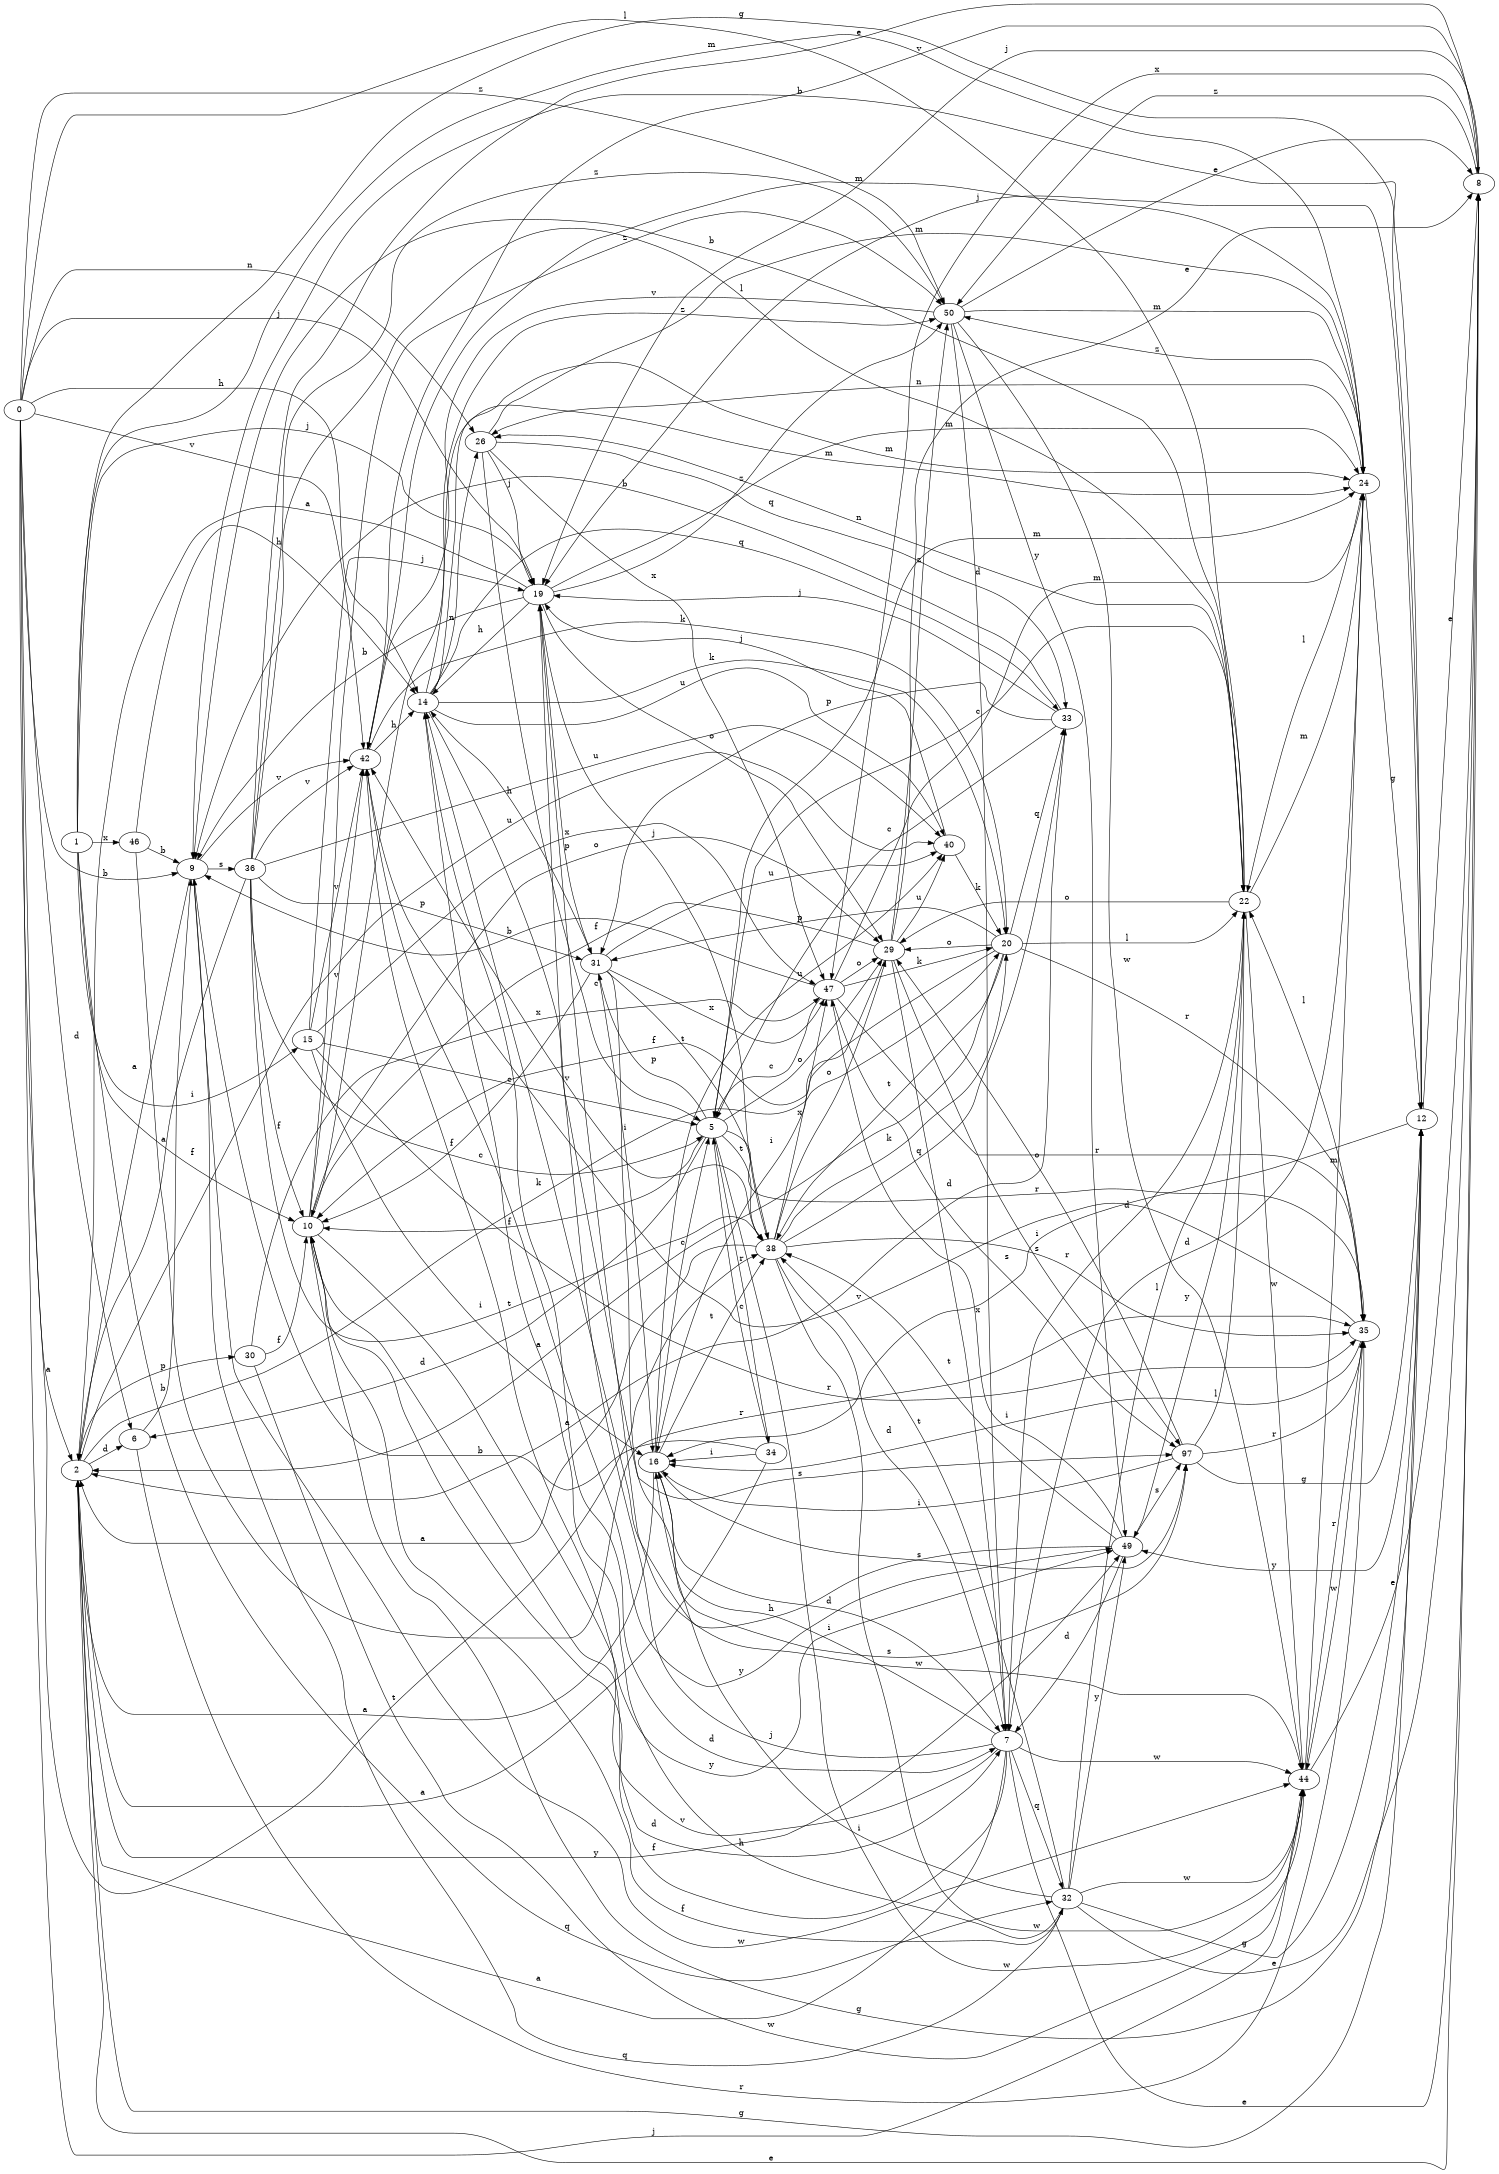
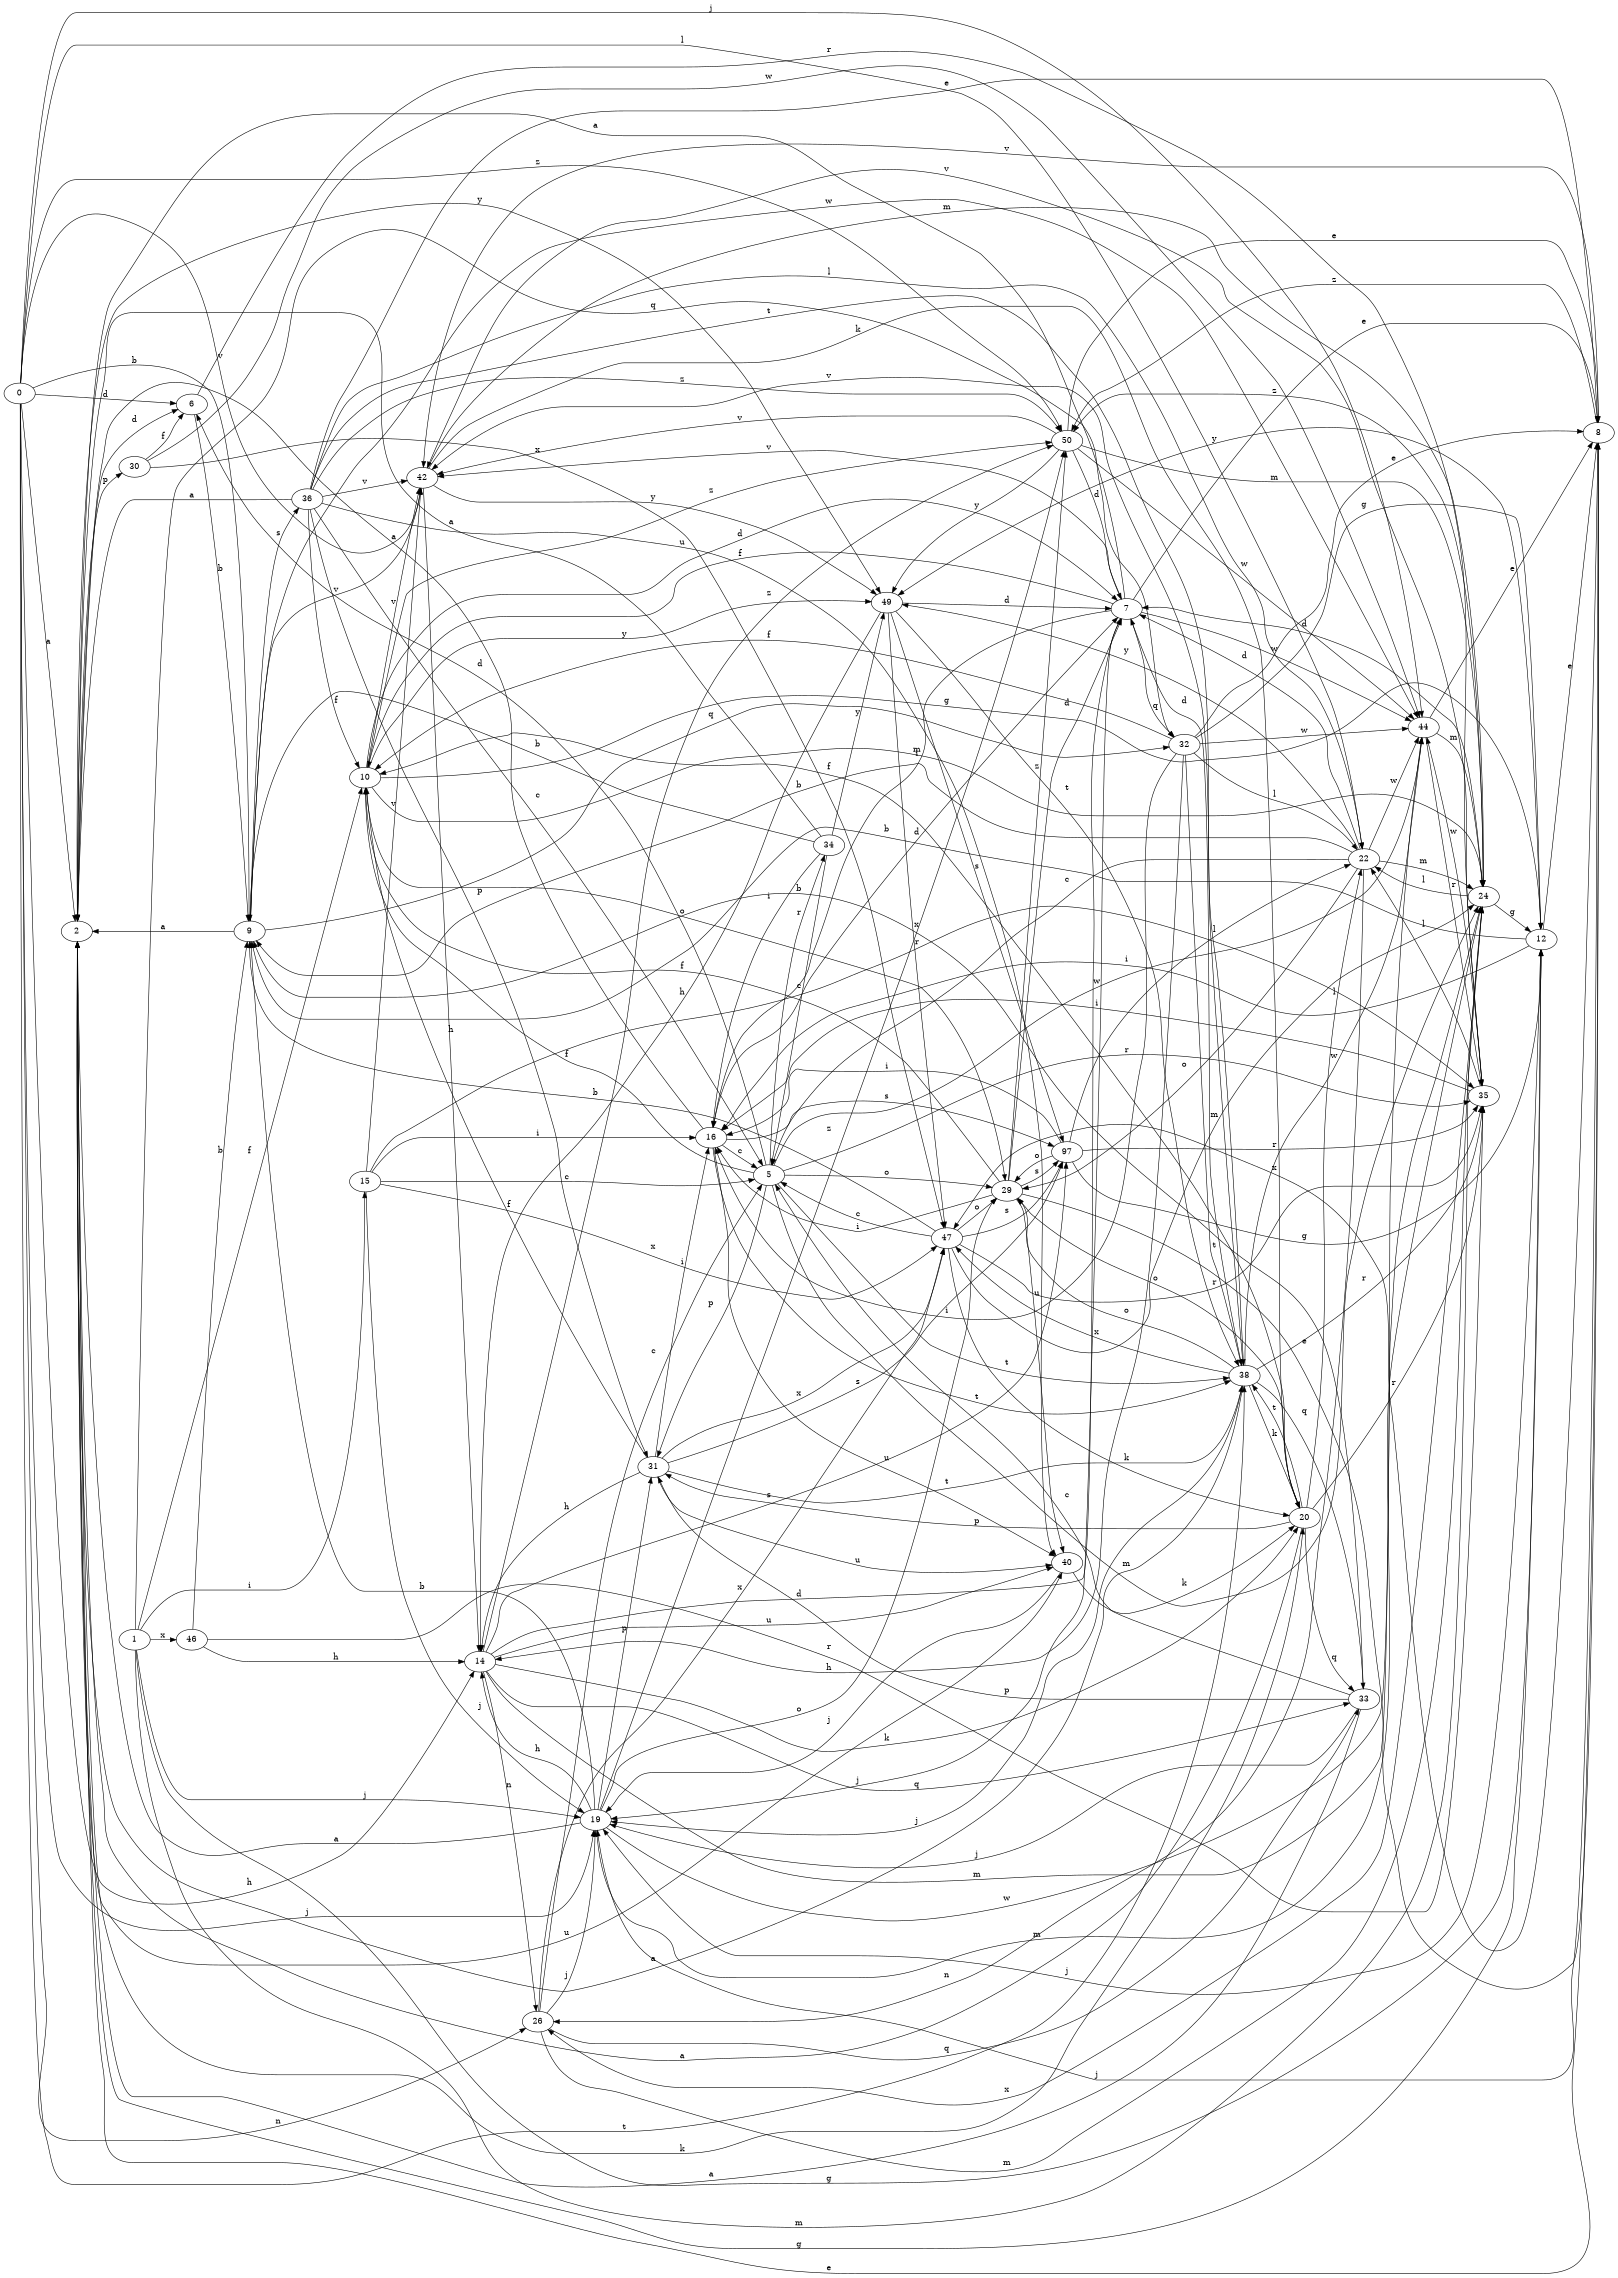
(919, 382) -> (1007, 2090)
(297, 1305) -> (166, 441)
(1097, 1725) -> (857, 727)
